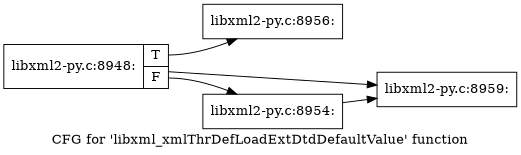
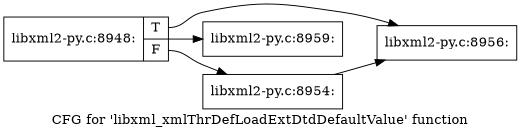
(355, 101) -> (355, 69)
